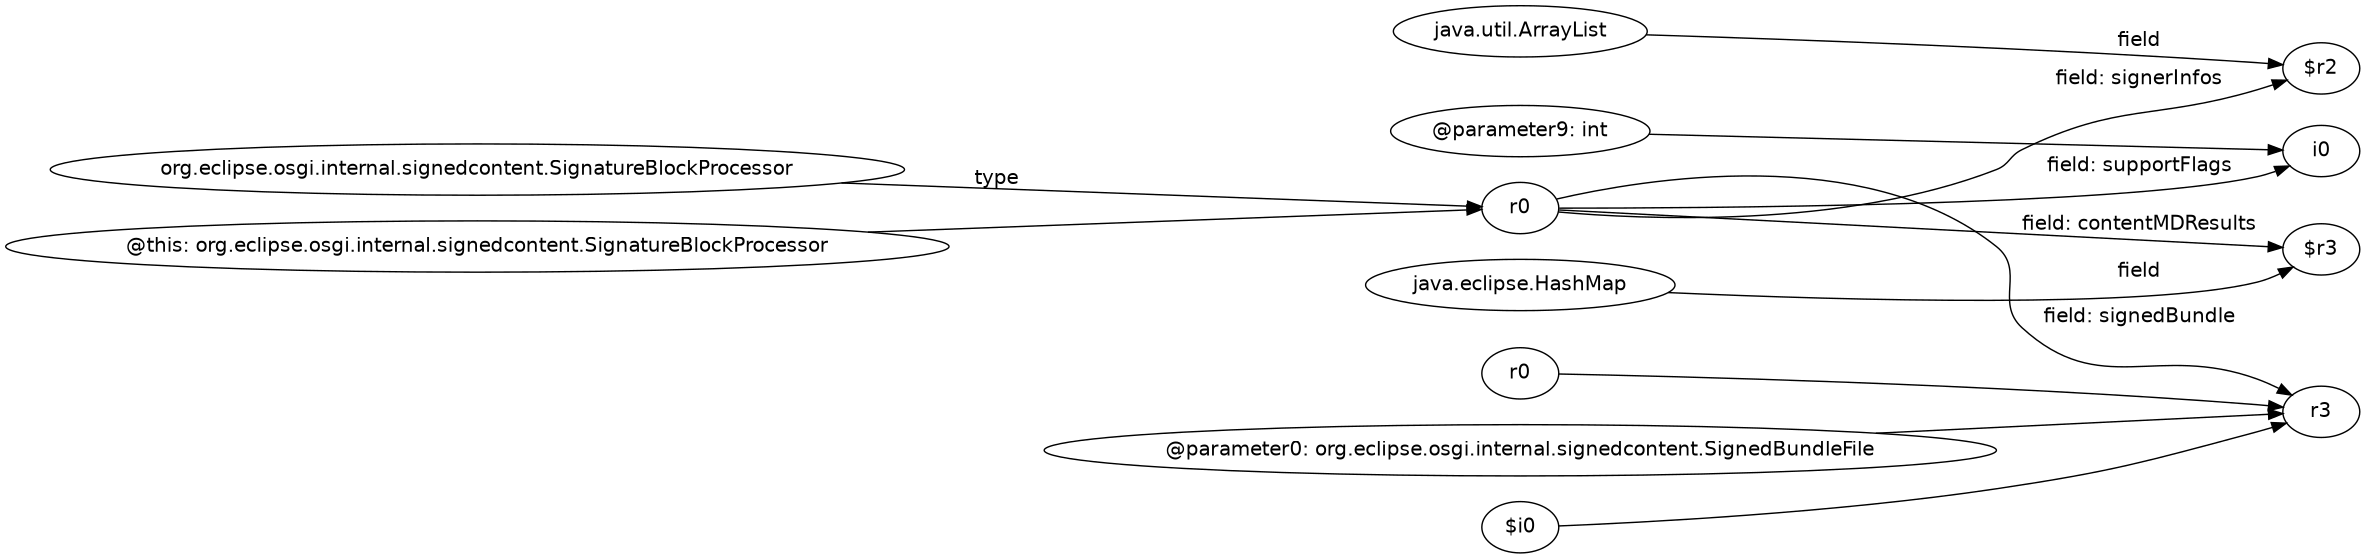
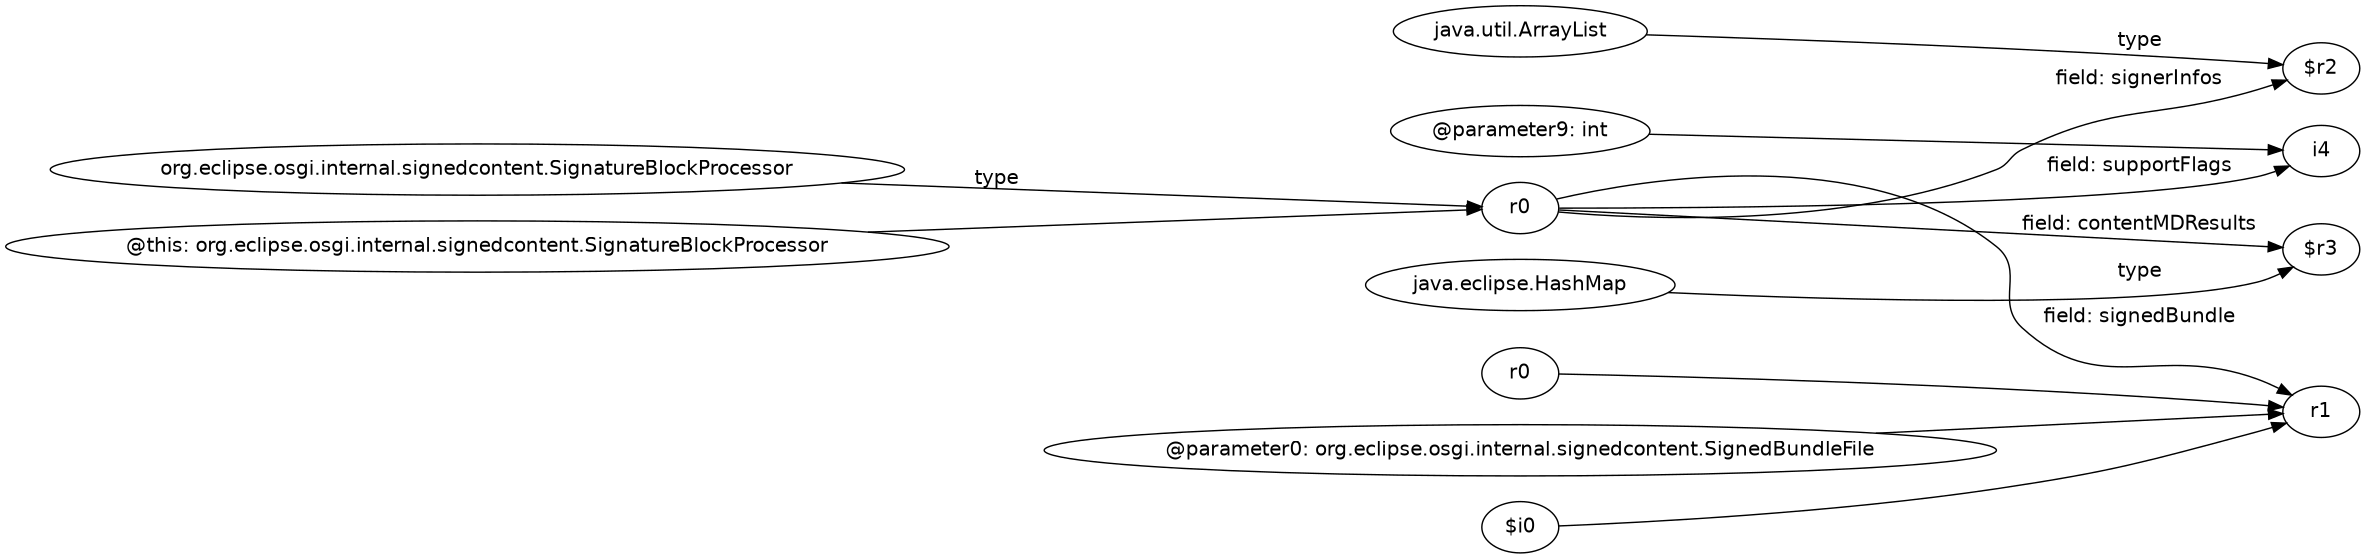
(2140, 41) -> (2140, 41)
(2321, 151) -> (2321, 151)
(2140, 271) -> (2140, 271)
(2321, 412) -> (2321, 412)
